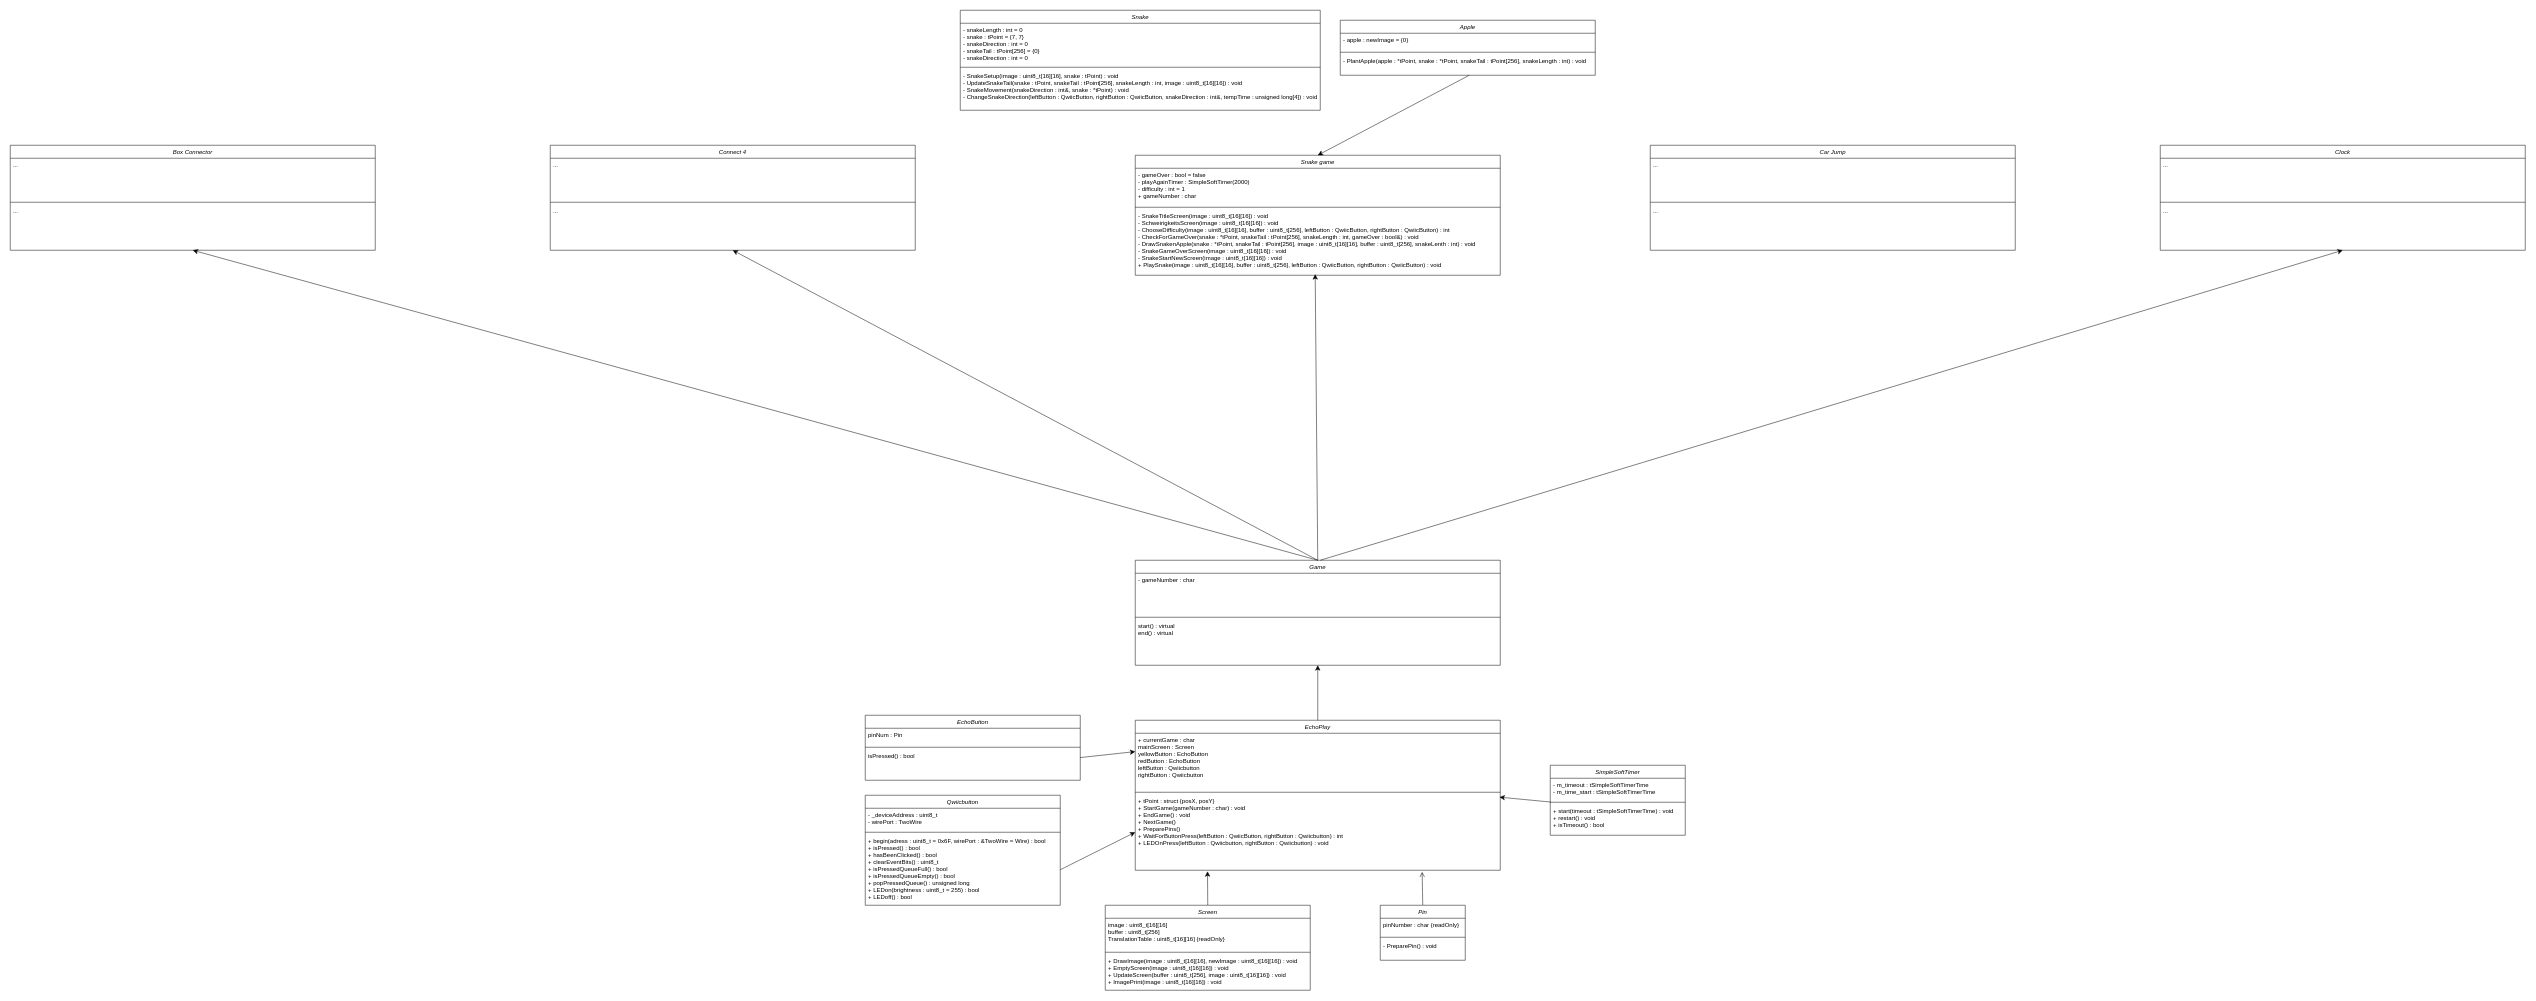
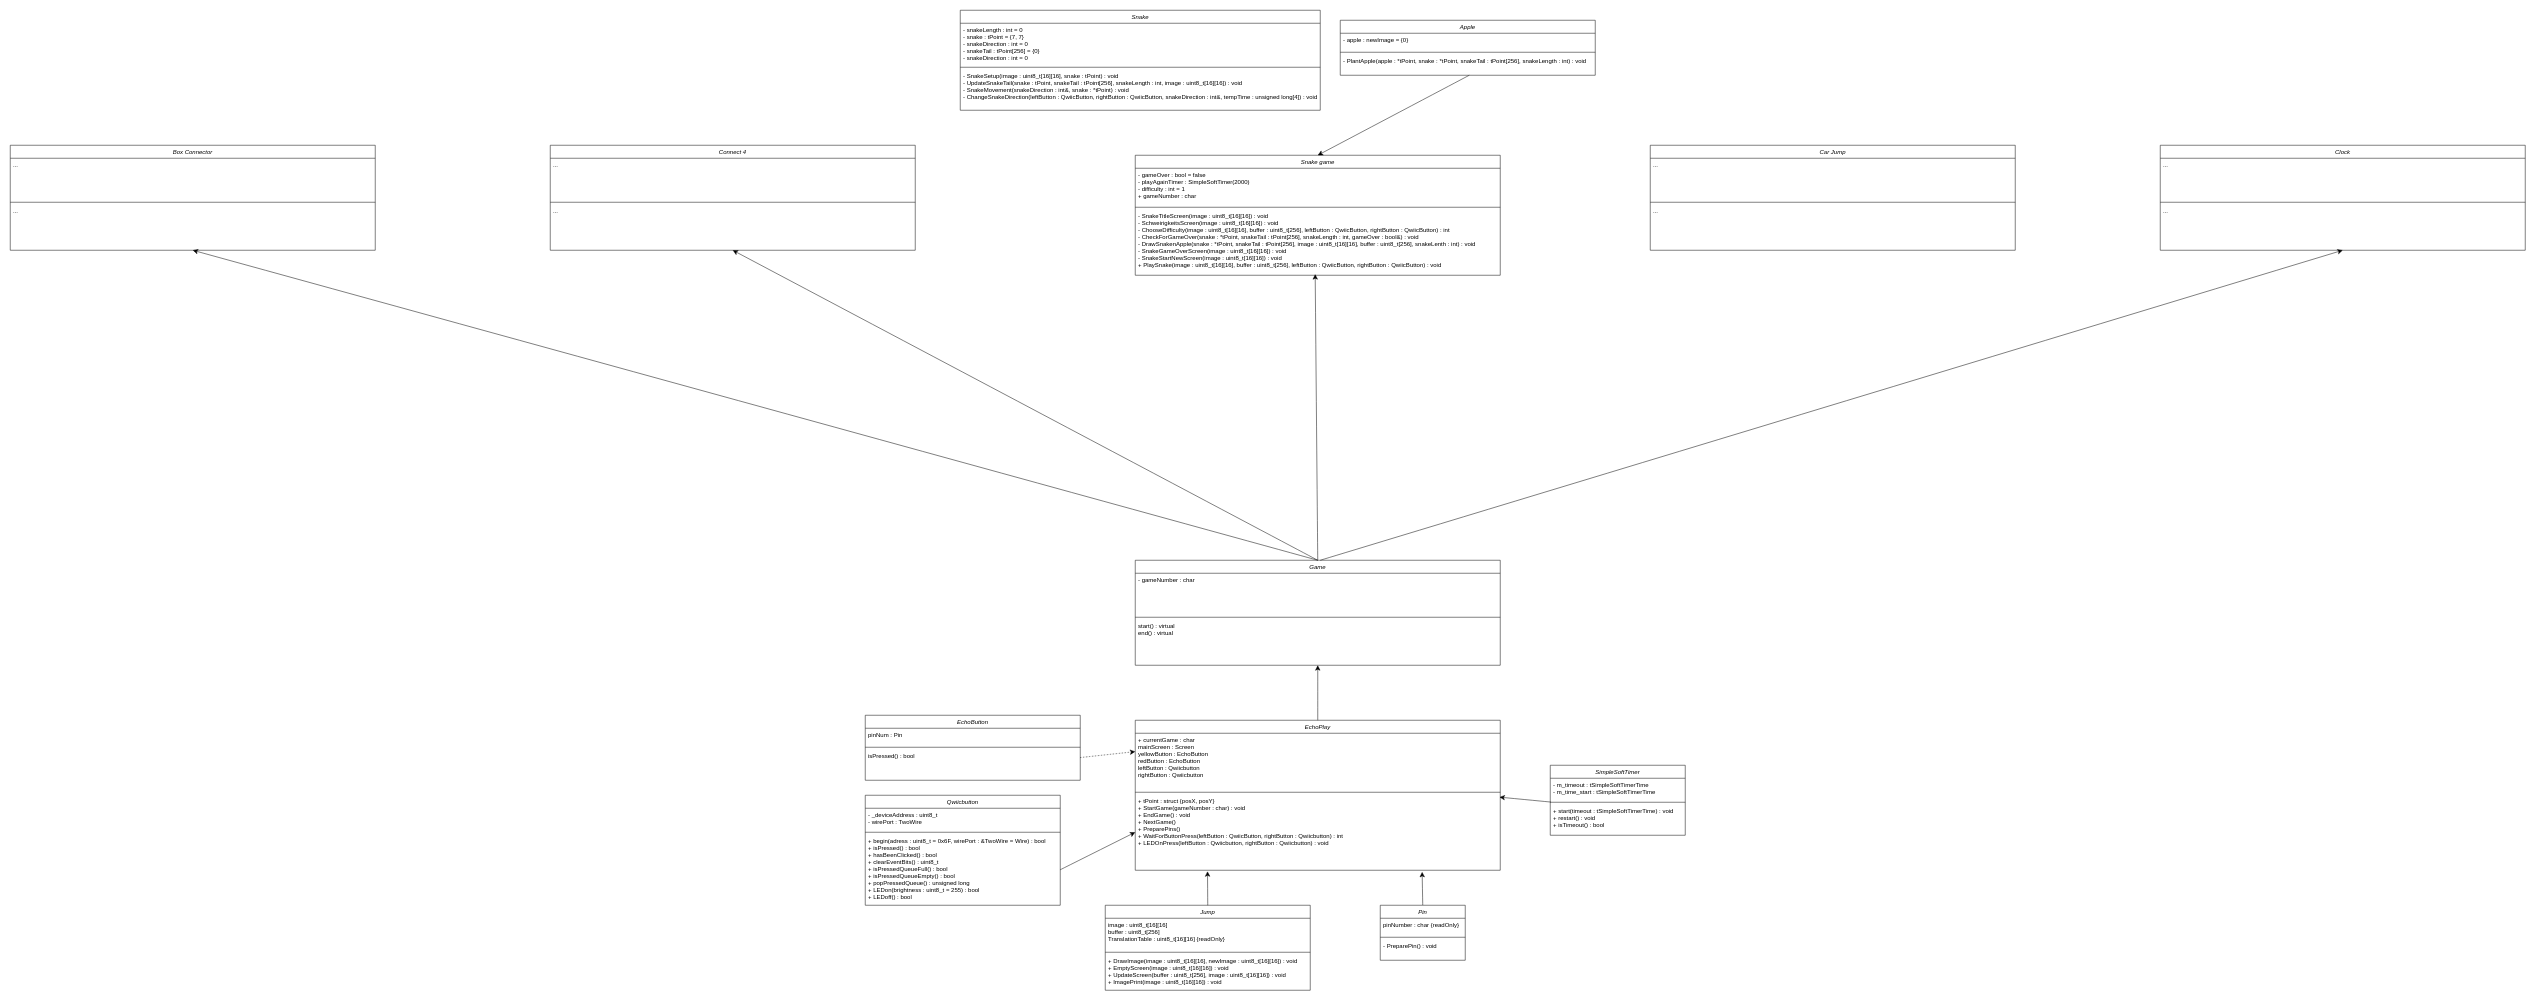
(1107, 755) -> (1107, 755)
(1422, 876) -> (1422, 877)
(1208, 912) -> (1208, 912)
